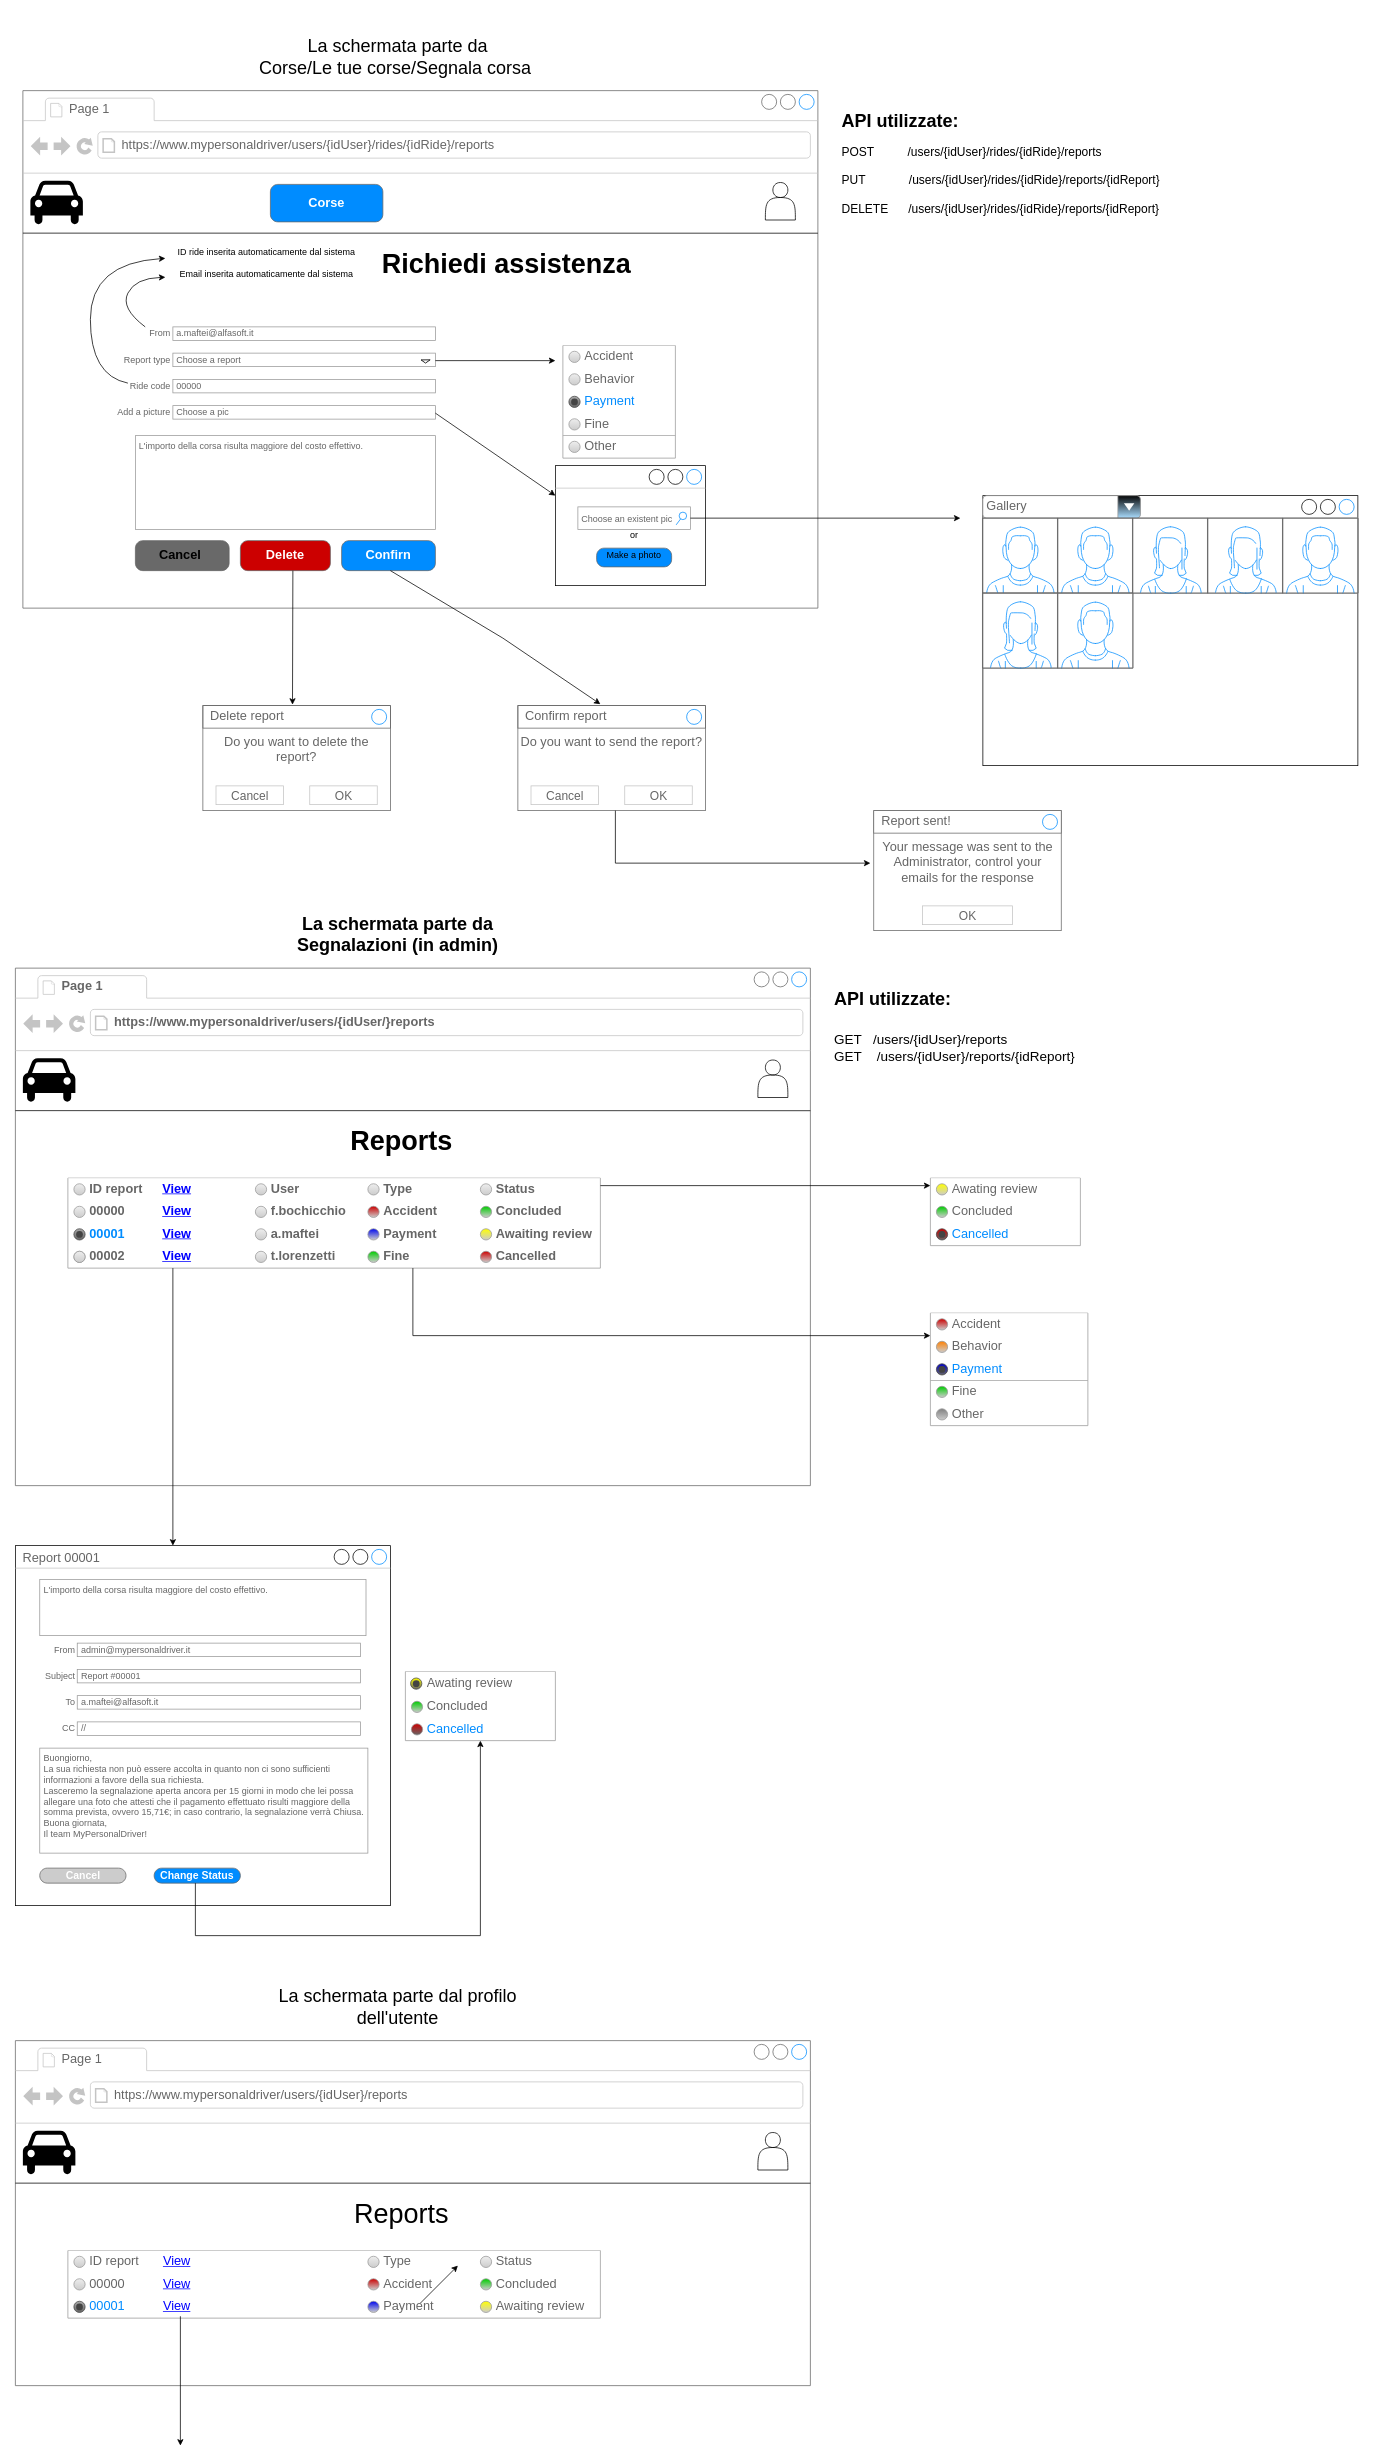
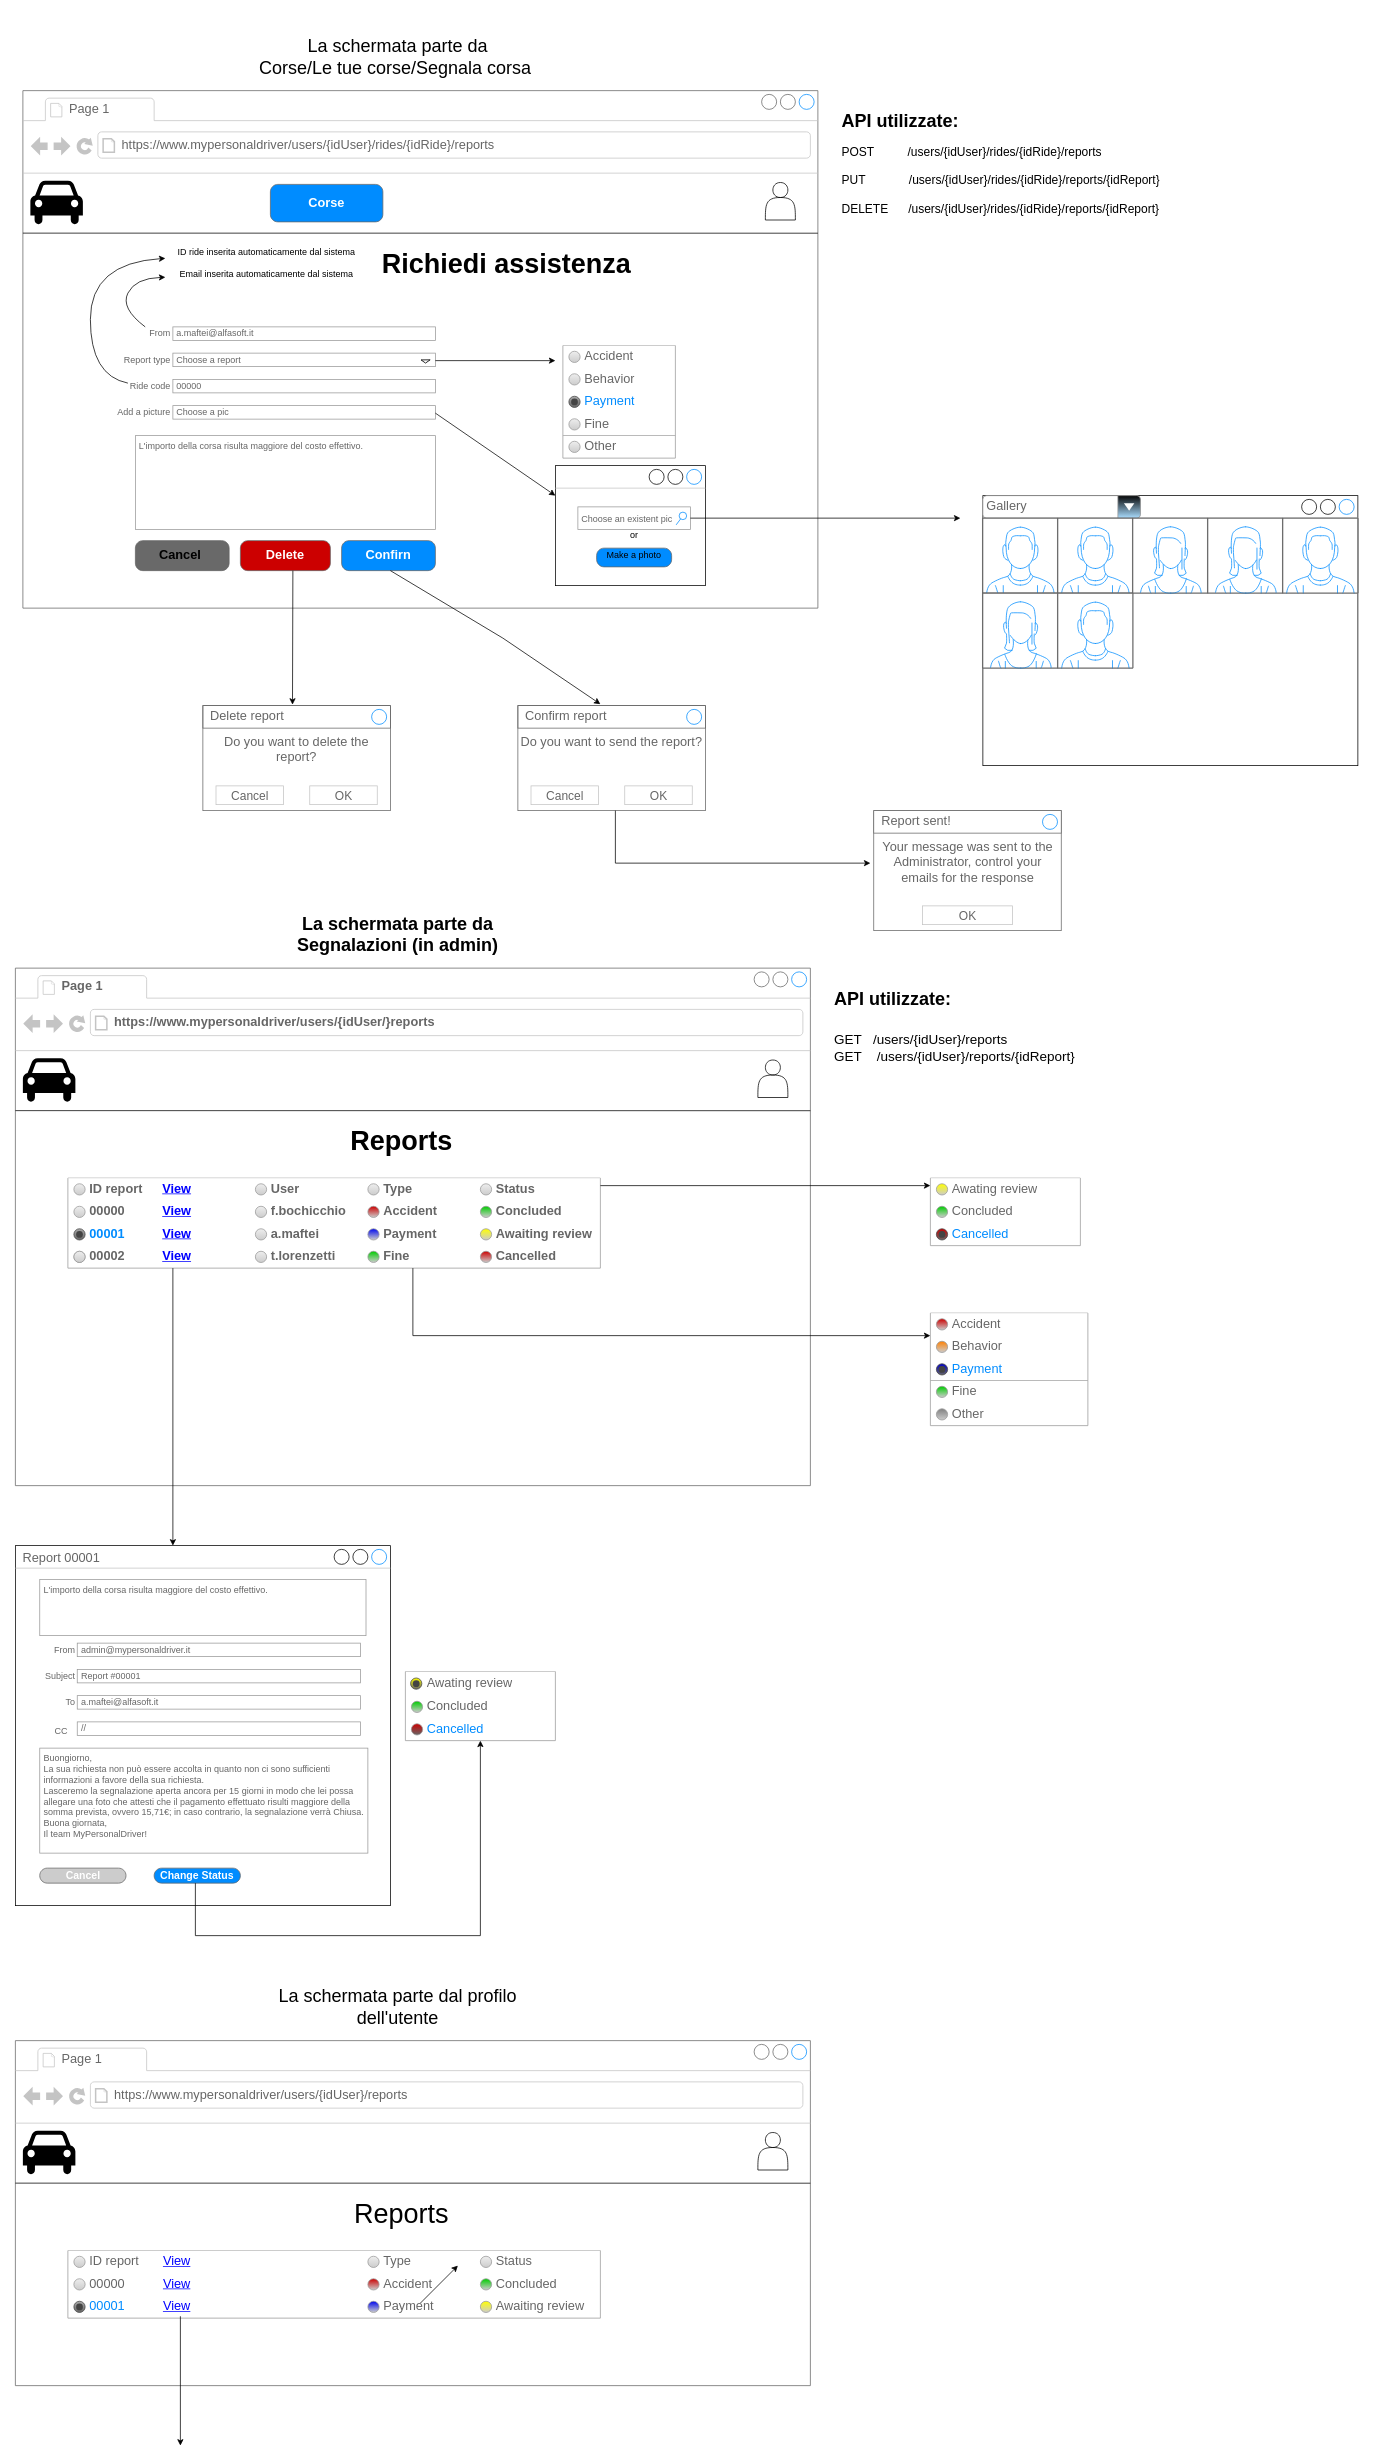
(59, 1728) -> (55, 1731)
